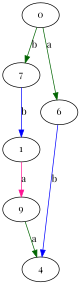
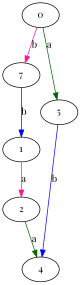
(32, 42) -> (32, 42)
(59, 112) -> (59, 112)
(21, 209) -> (21, 209)
